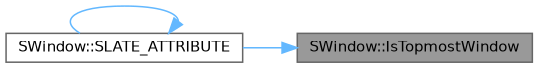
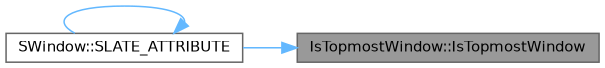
(415, 48) -> (448, 48)
